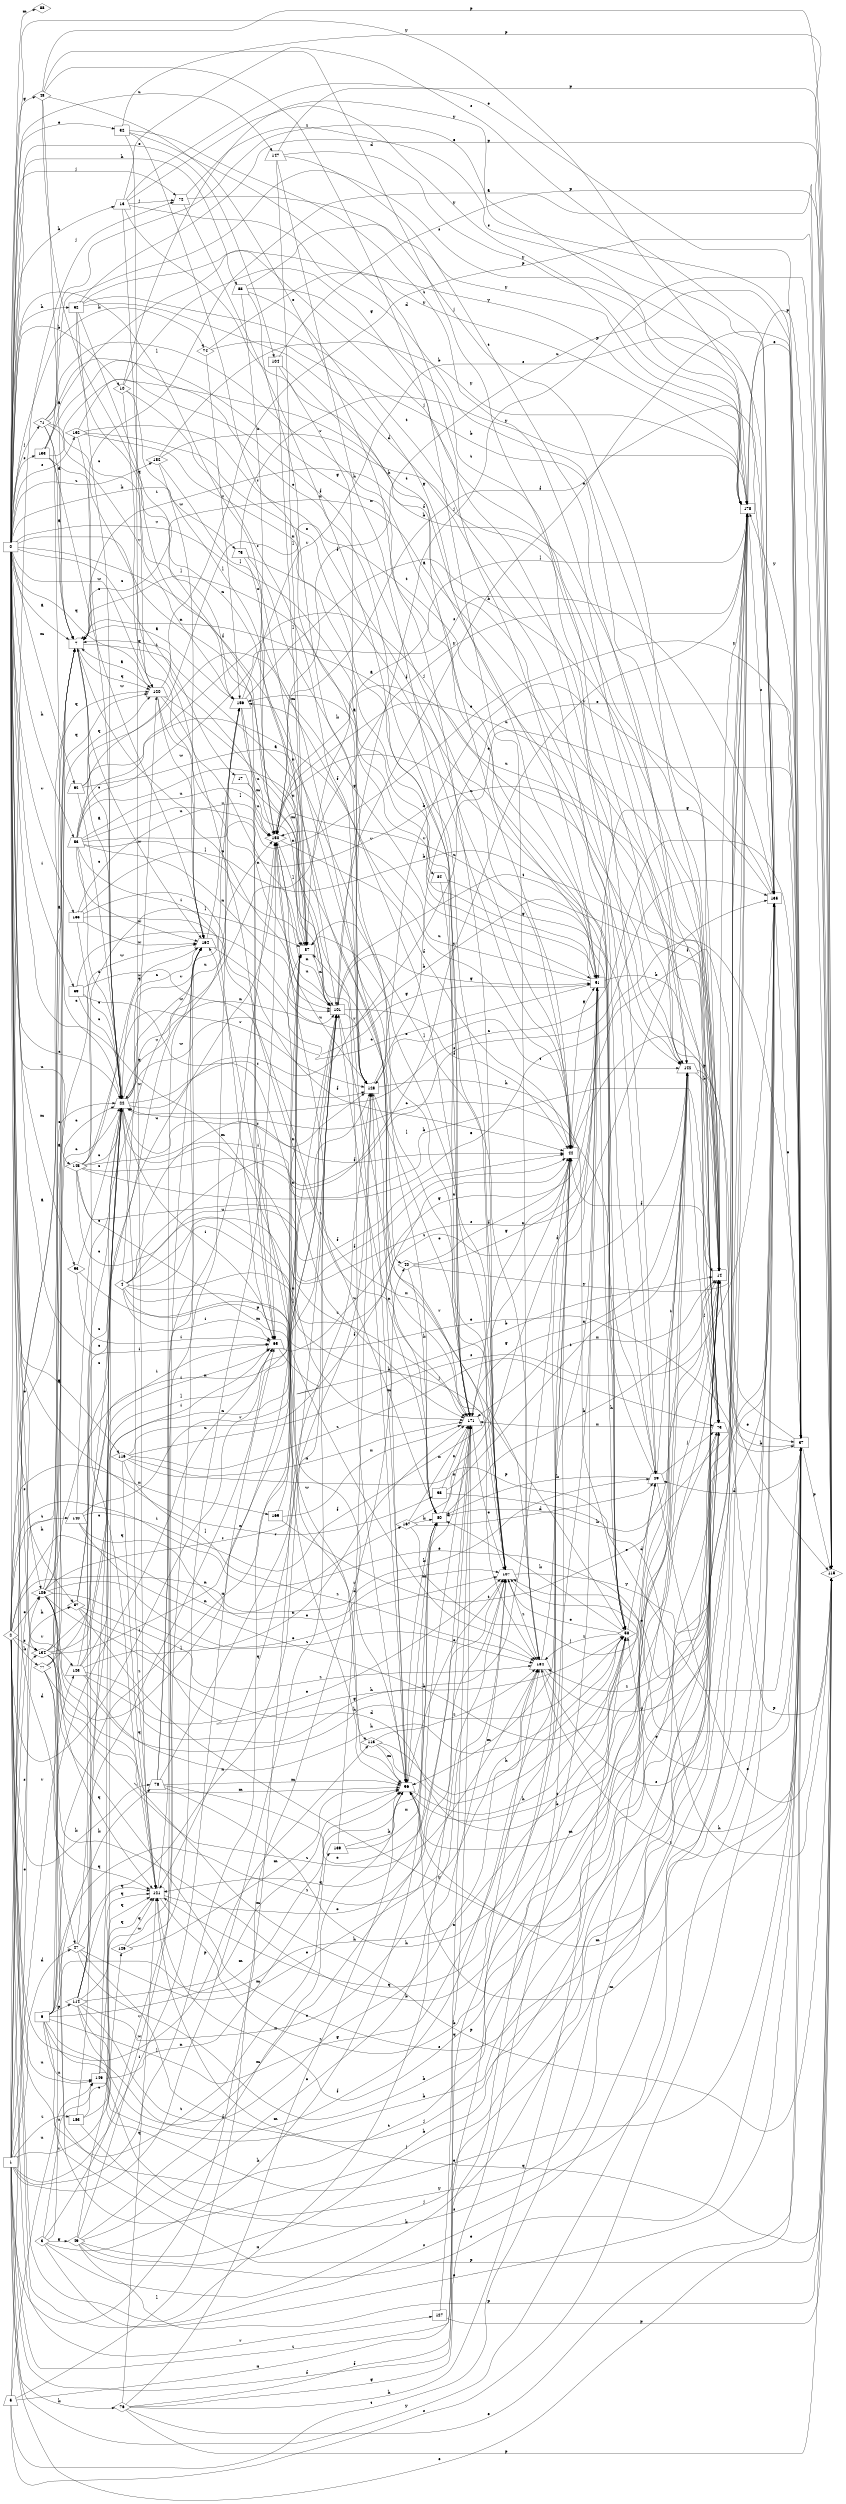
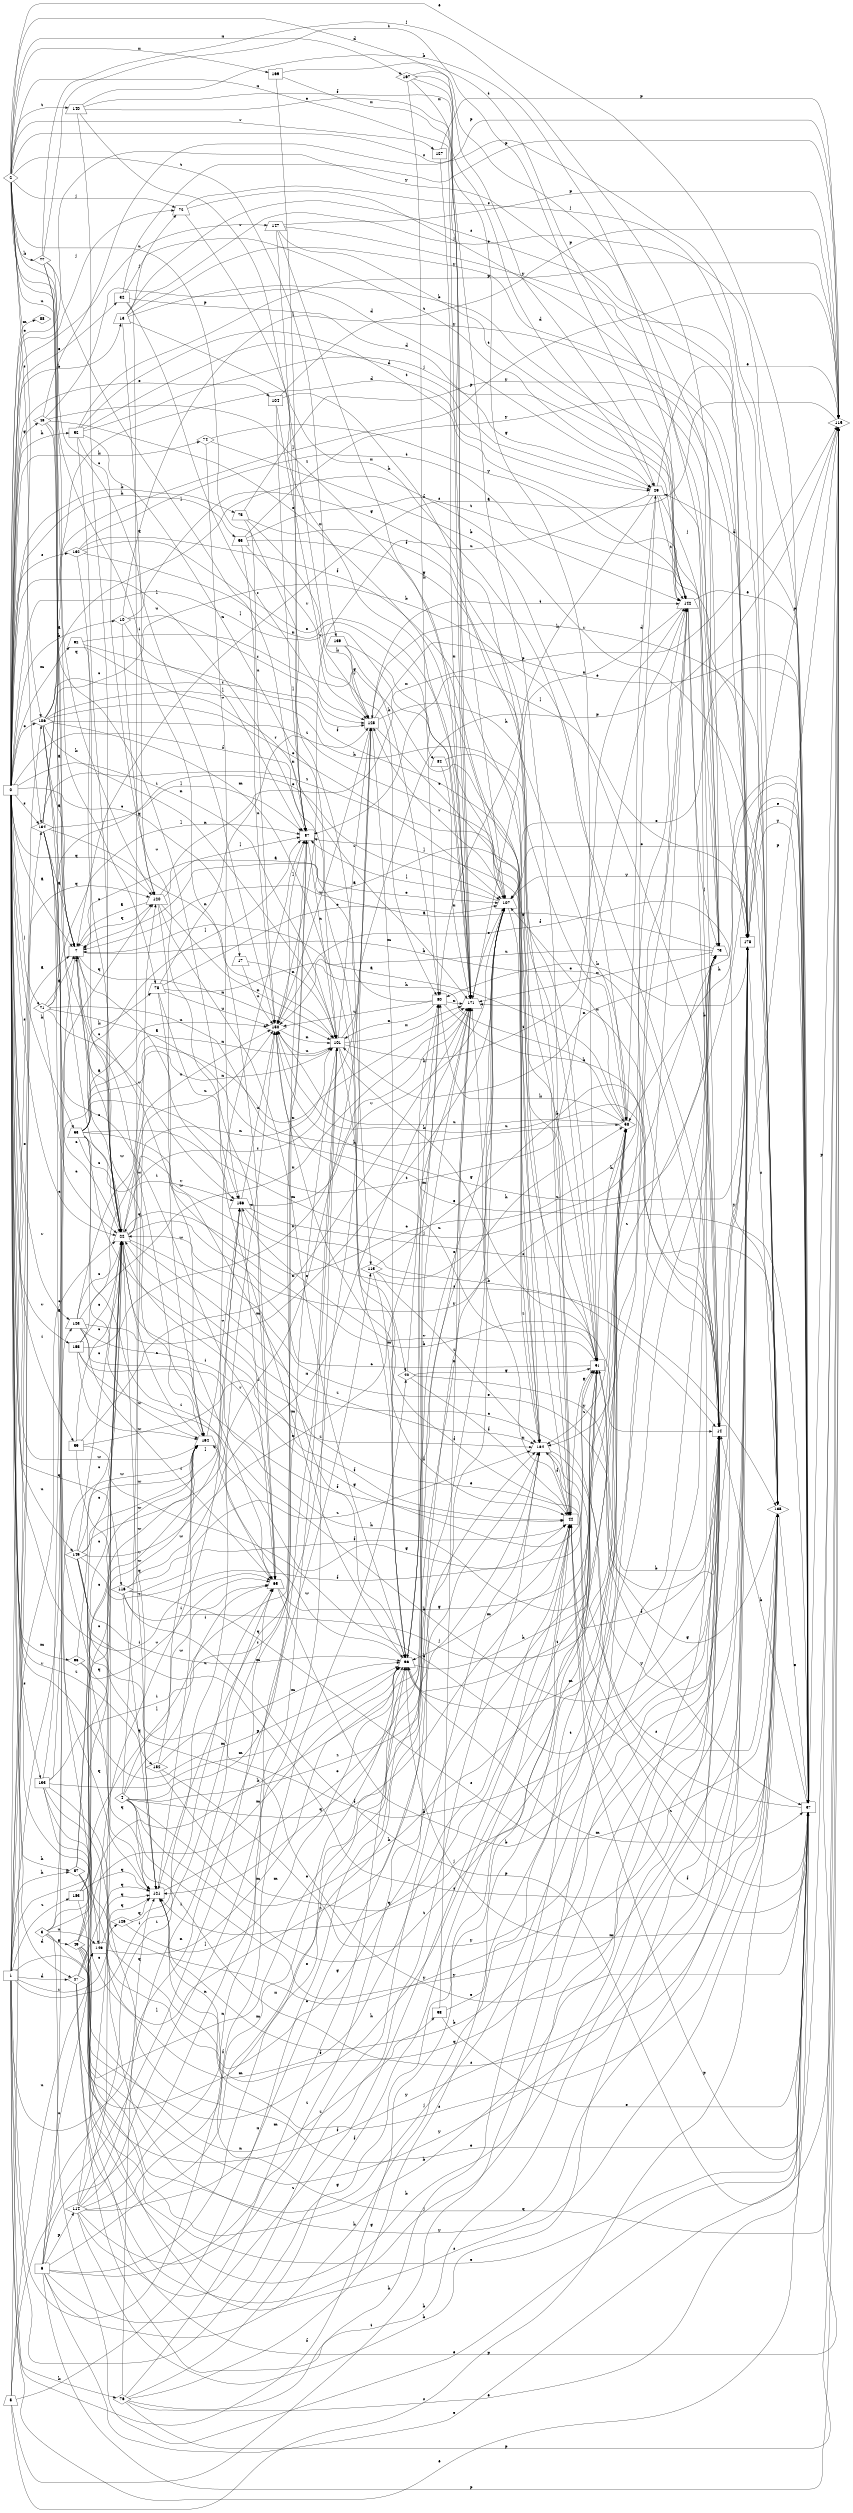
(774, 899) -> (778, 1509)
none -> (233, 1759)
